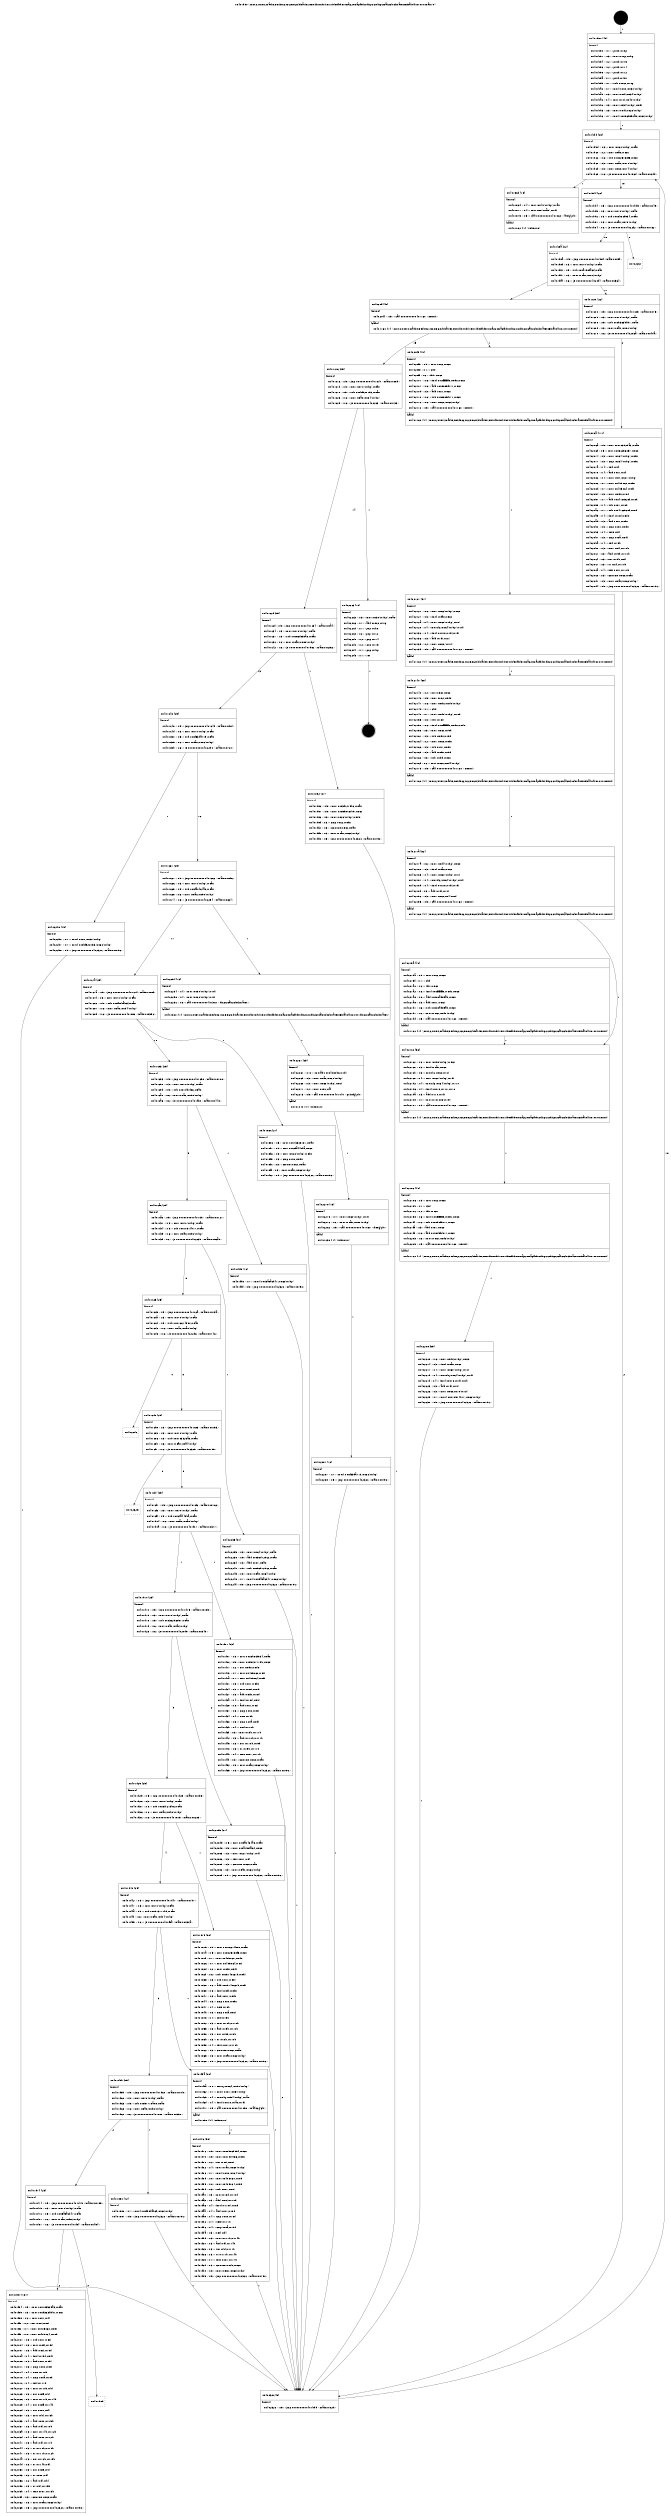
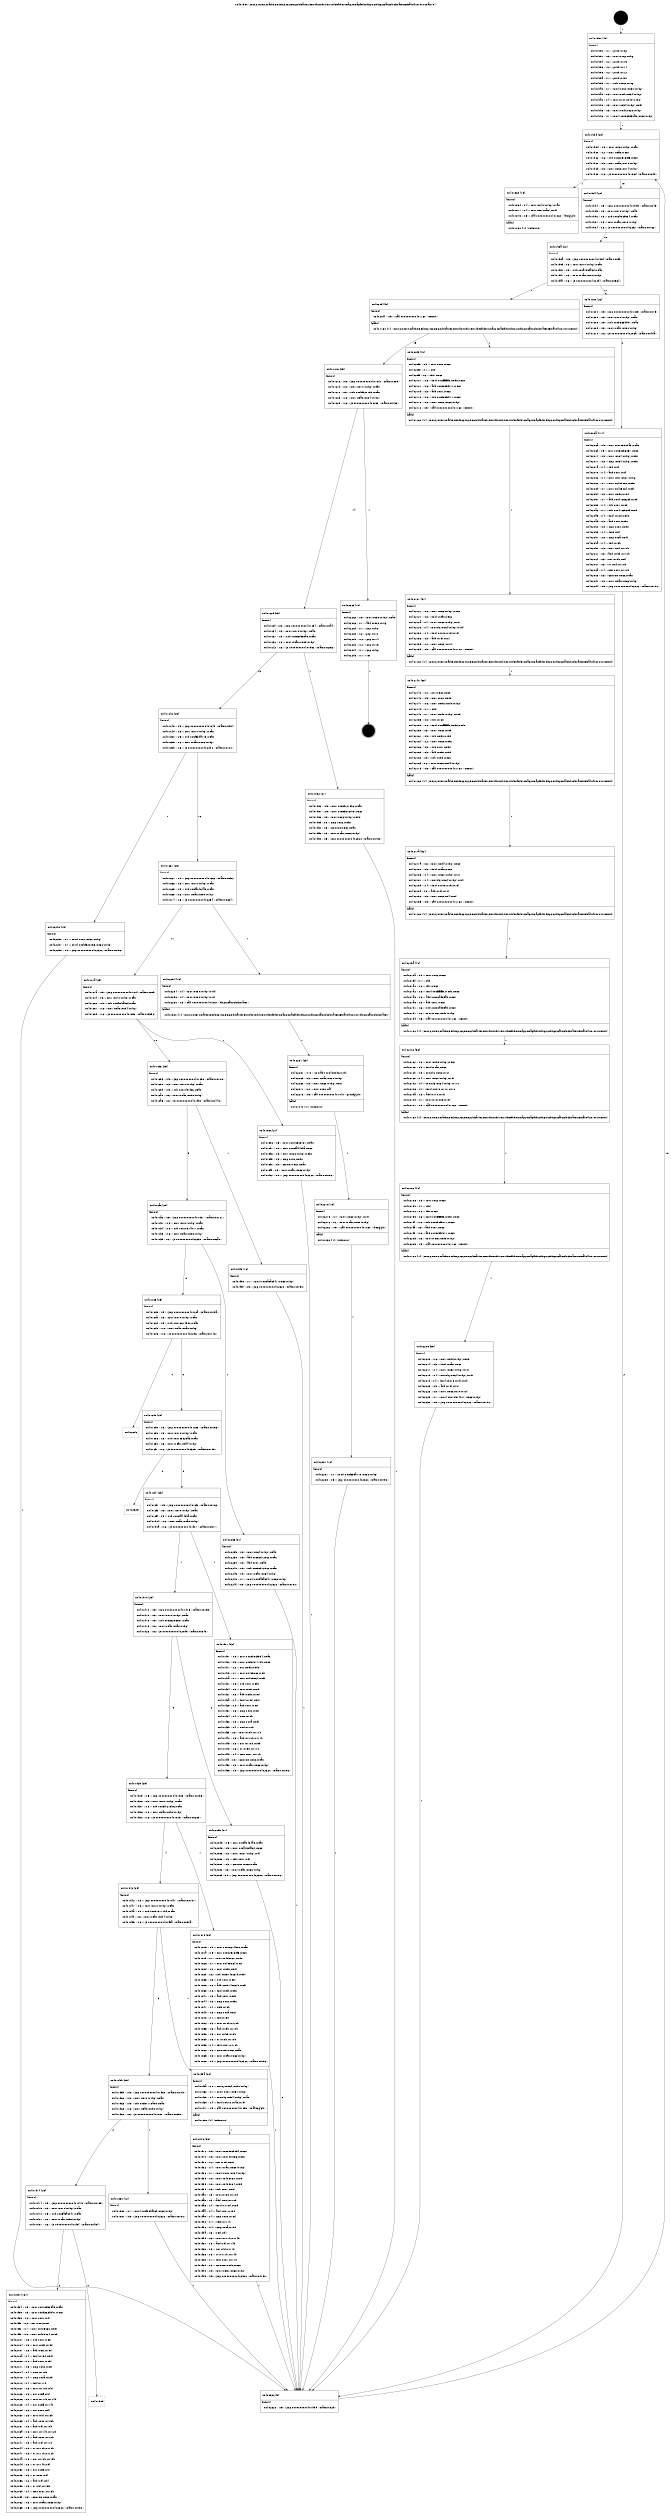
(635, 264) -> none
(615, 976) -> (507, 938)
(290, 2081) -> none
